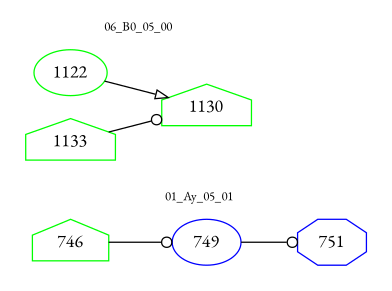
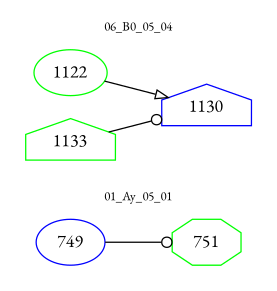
(139, 27) -> (139, 27)
(207, 107) -> (207, 107)
(71, 242) -> none
(332, 242) -> (207, 242)
